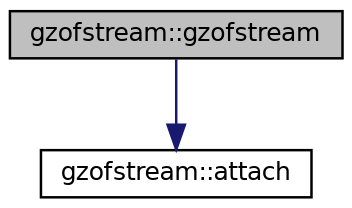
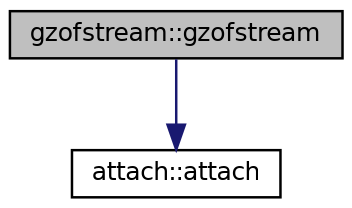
(176, 174) -> (176, 174)
